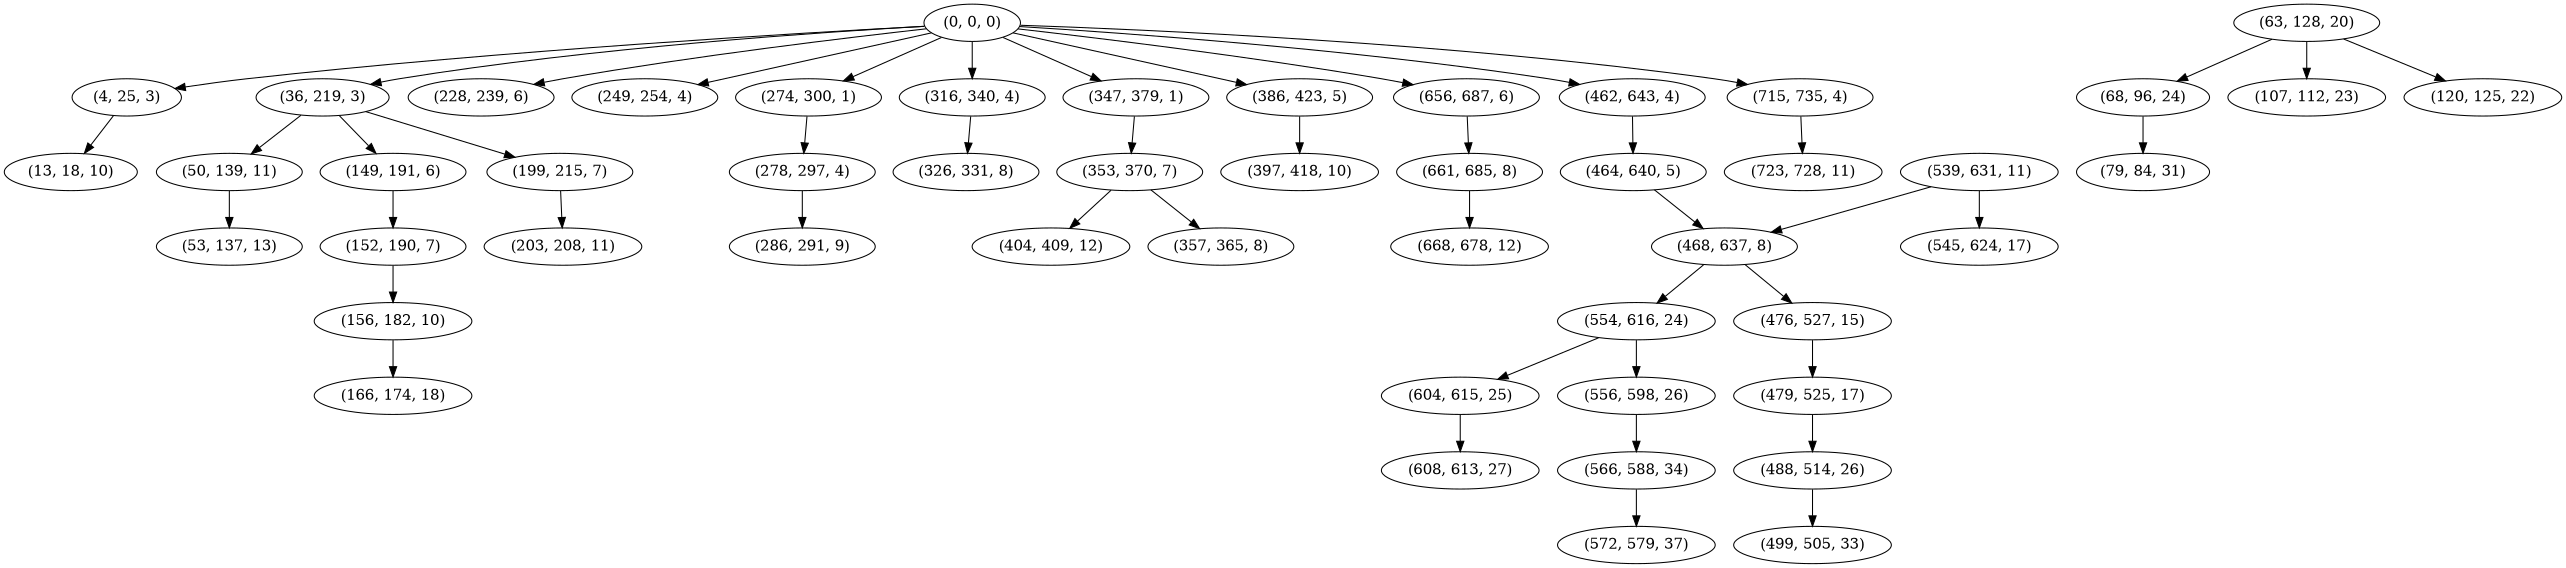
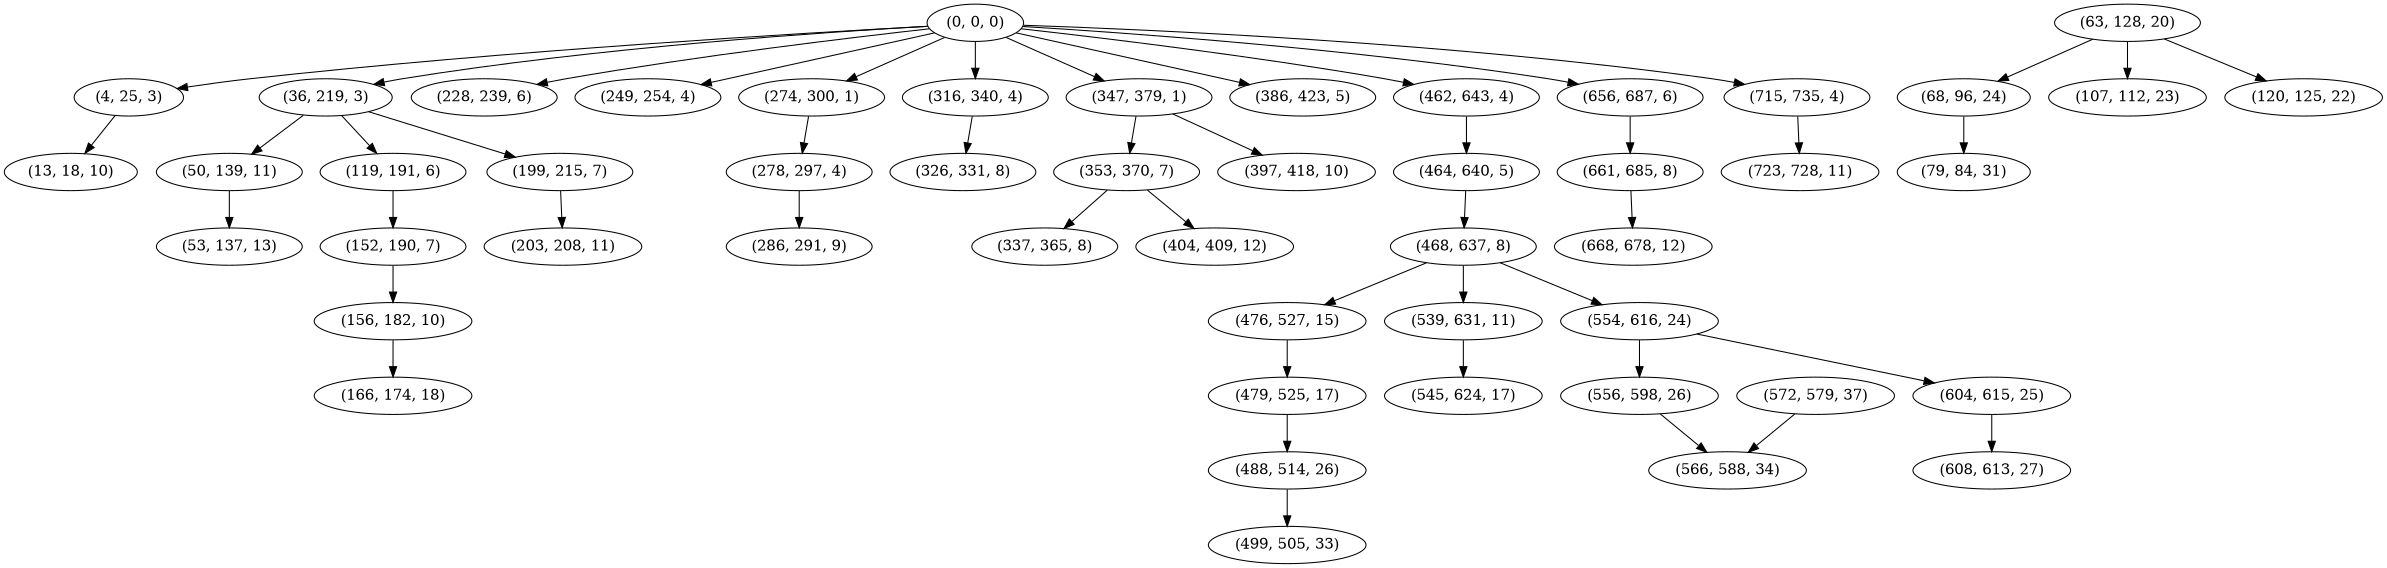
(1300, 130) -> (1213, 132)
(393, 172) -> (393, 172)
(1856, 208) -> (1463, 279)
(1221, 247) -> (1045, 247)
(1636, 503) -> (1776, 430)
